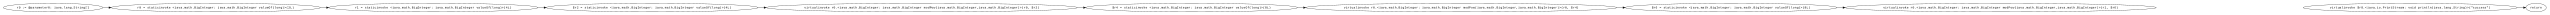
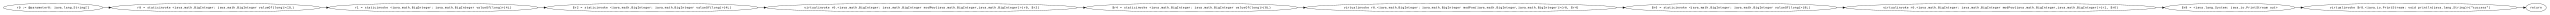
none -> (2230, 8)
